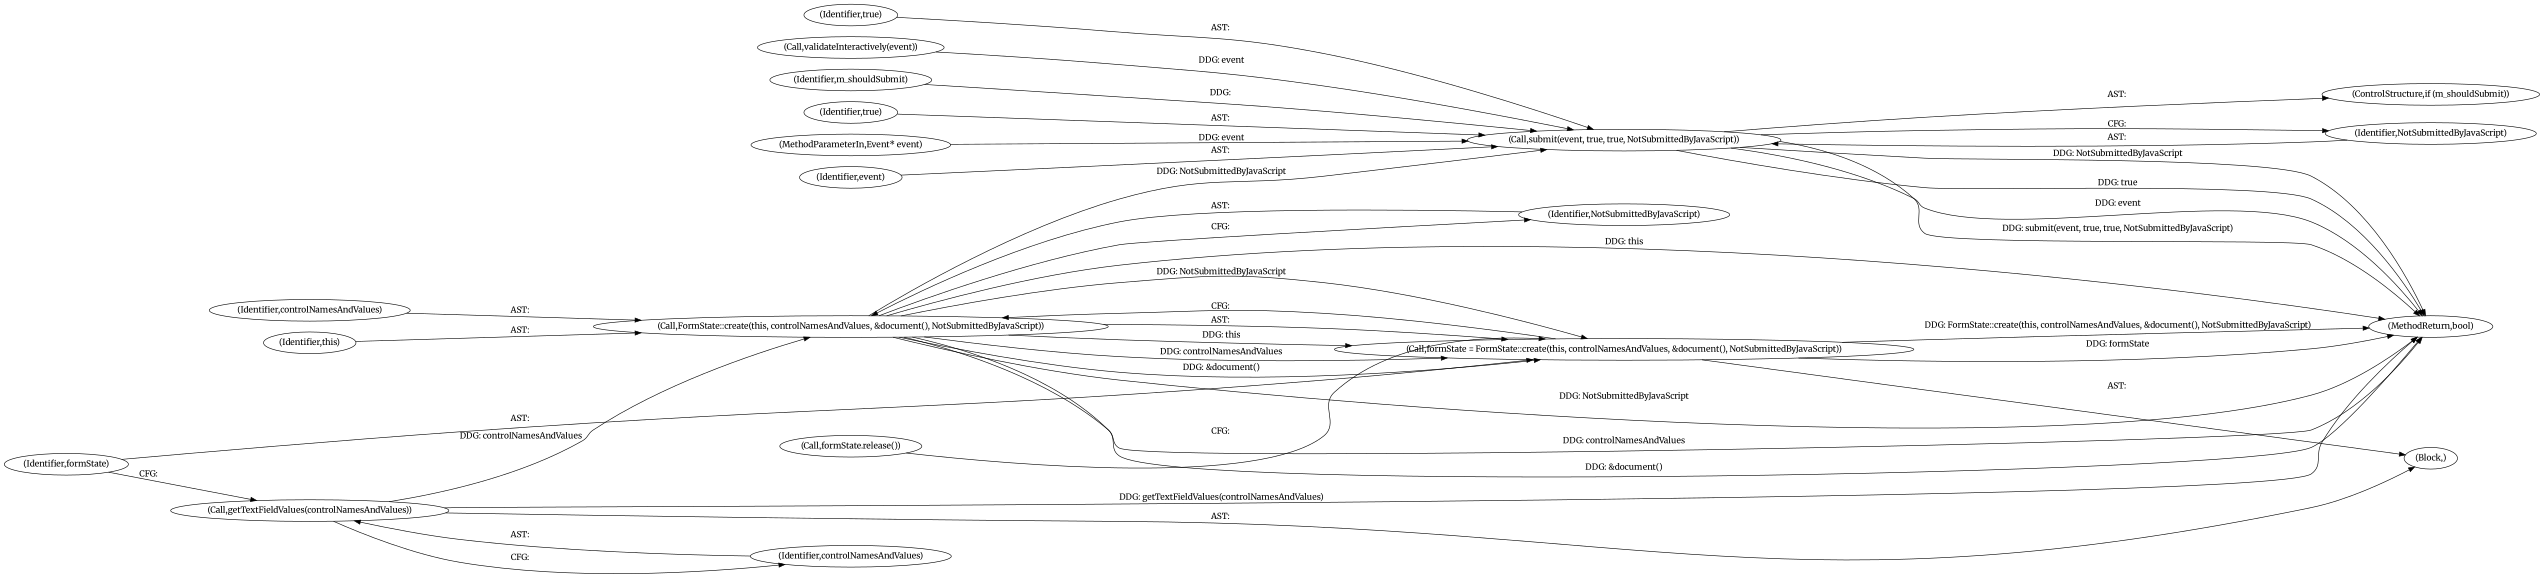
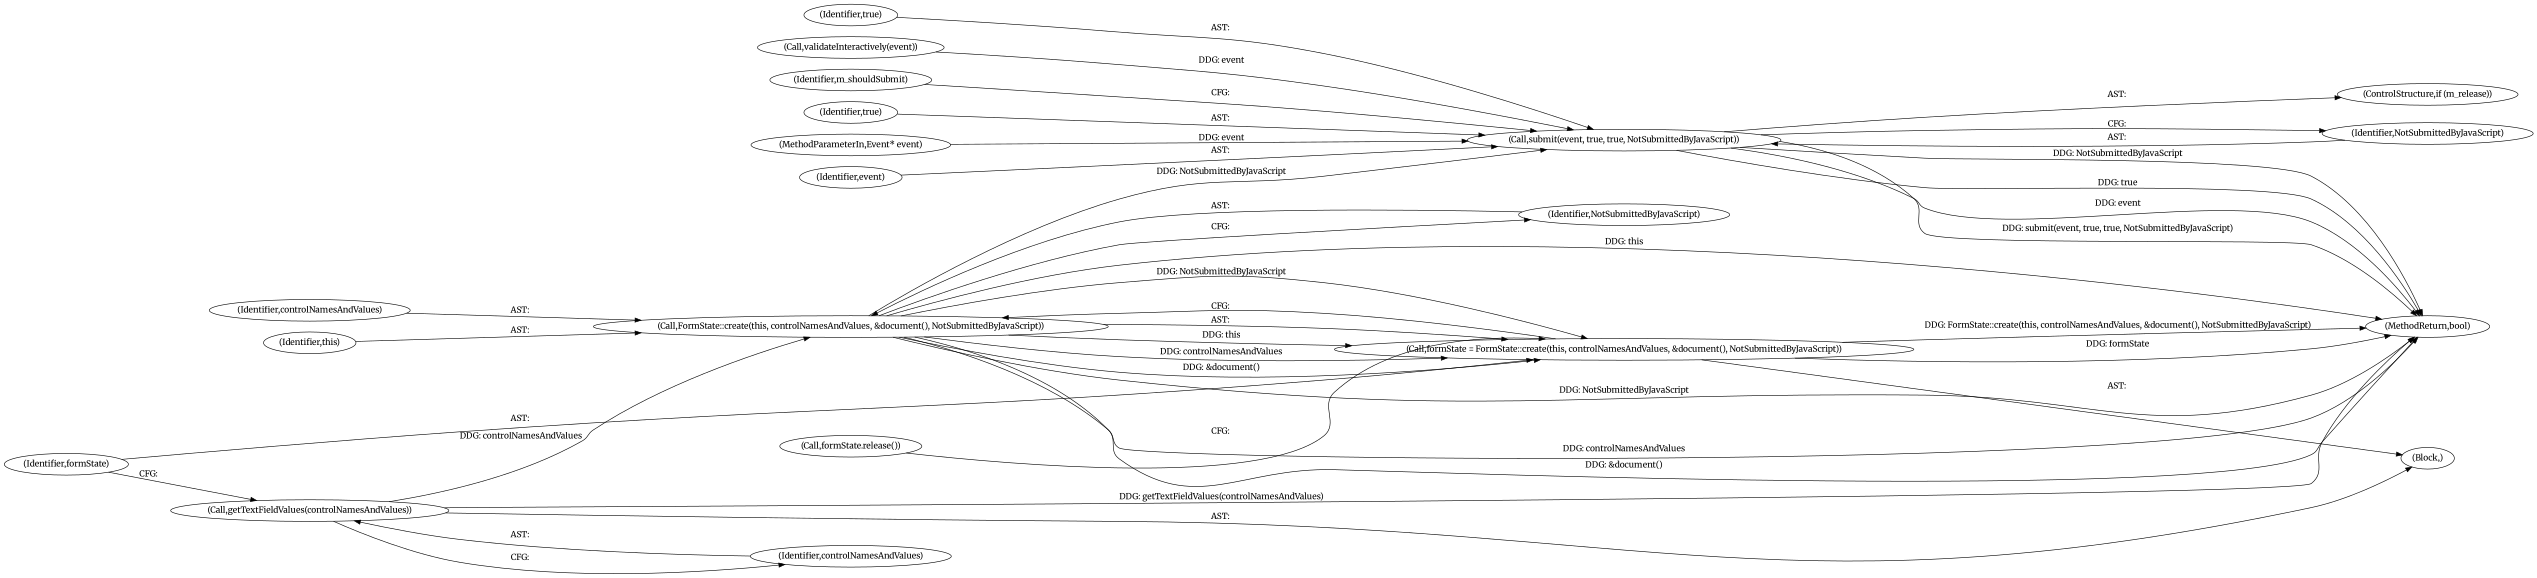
(1221, 93) -> (1221, 93)
(2431, 94) -> (2428, 94)
